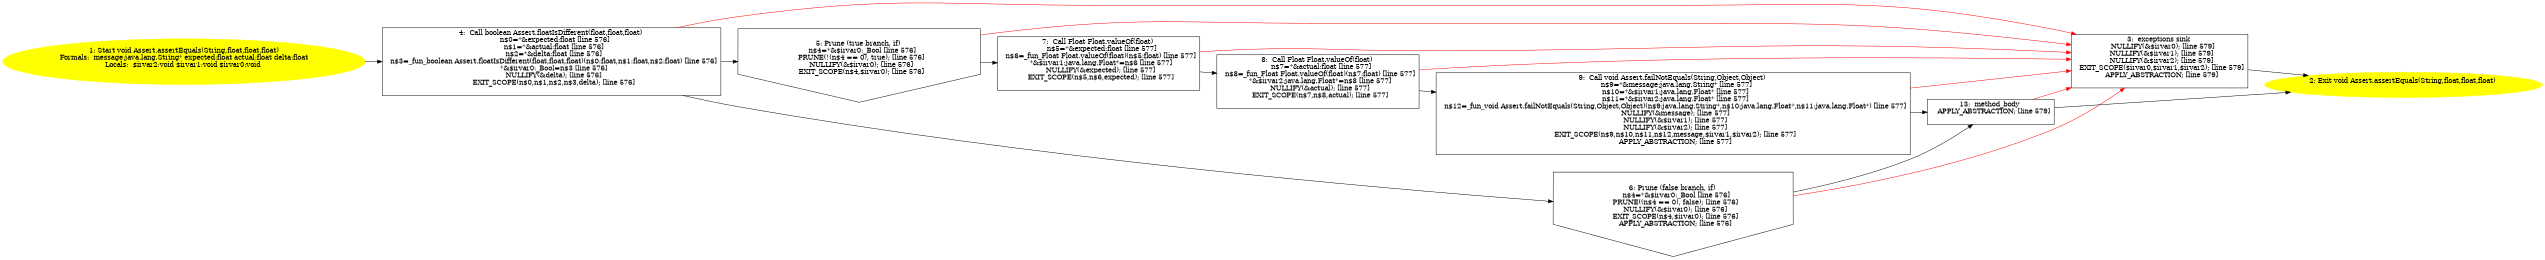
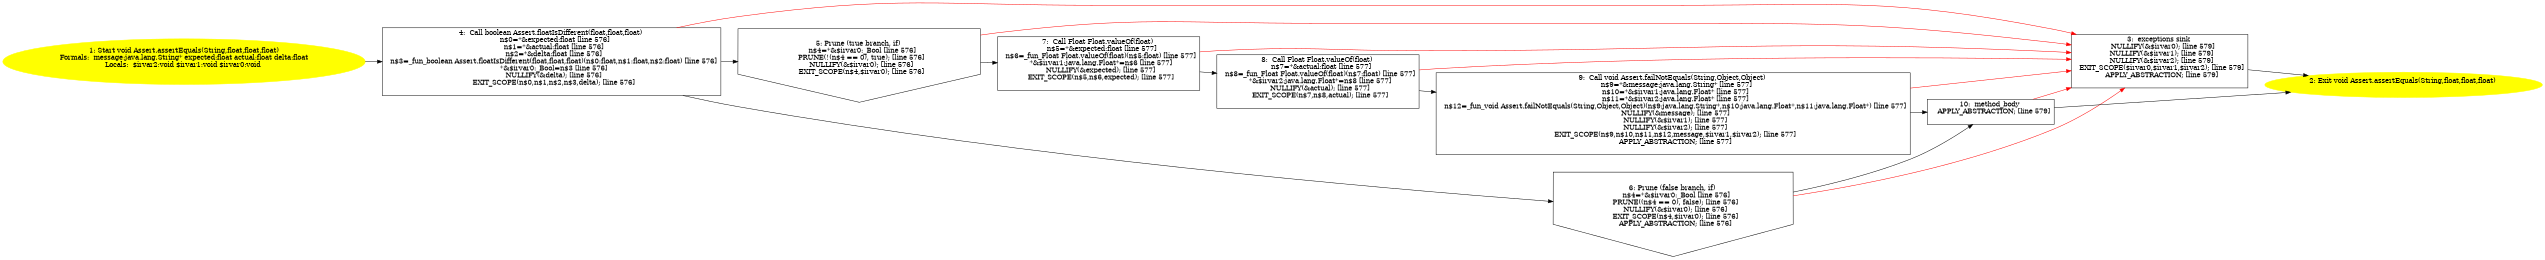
(1991, 112) -> (1991, 112)
